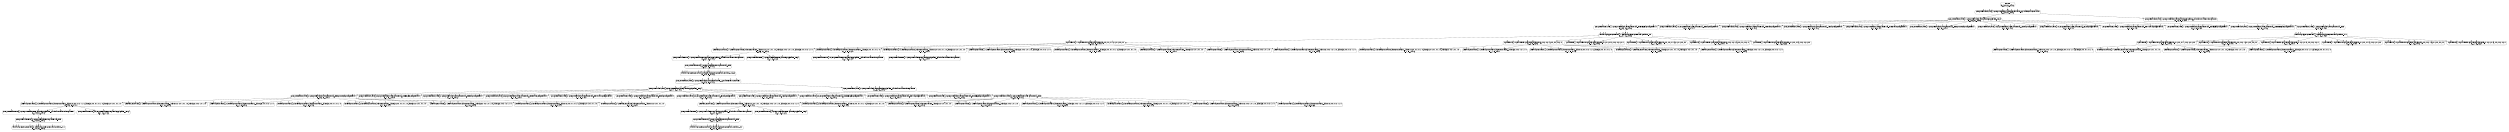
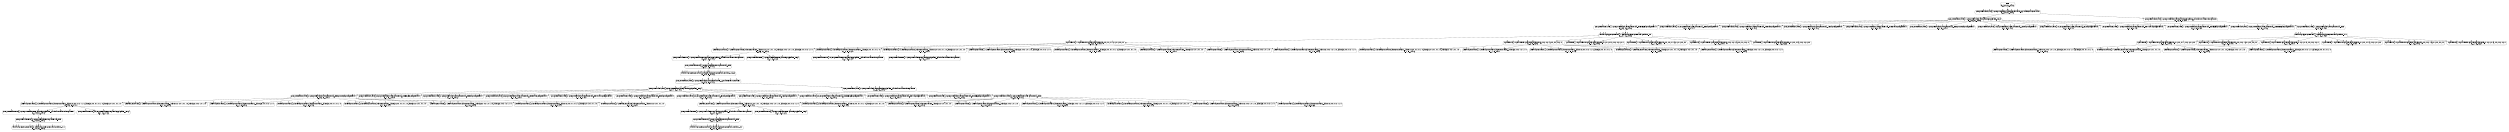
(2008, 4) -> (2008, 4)
